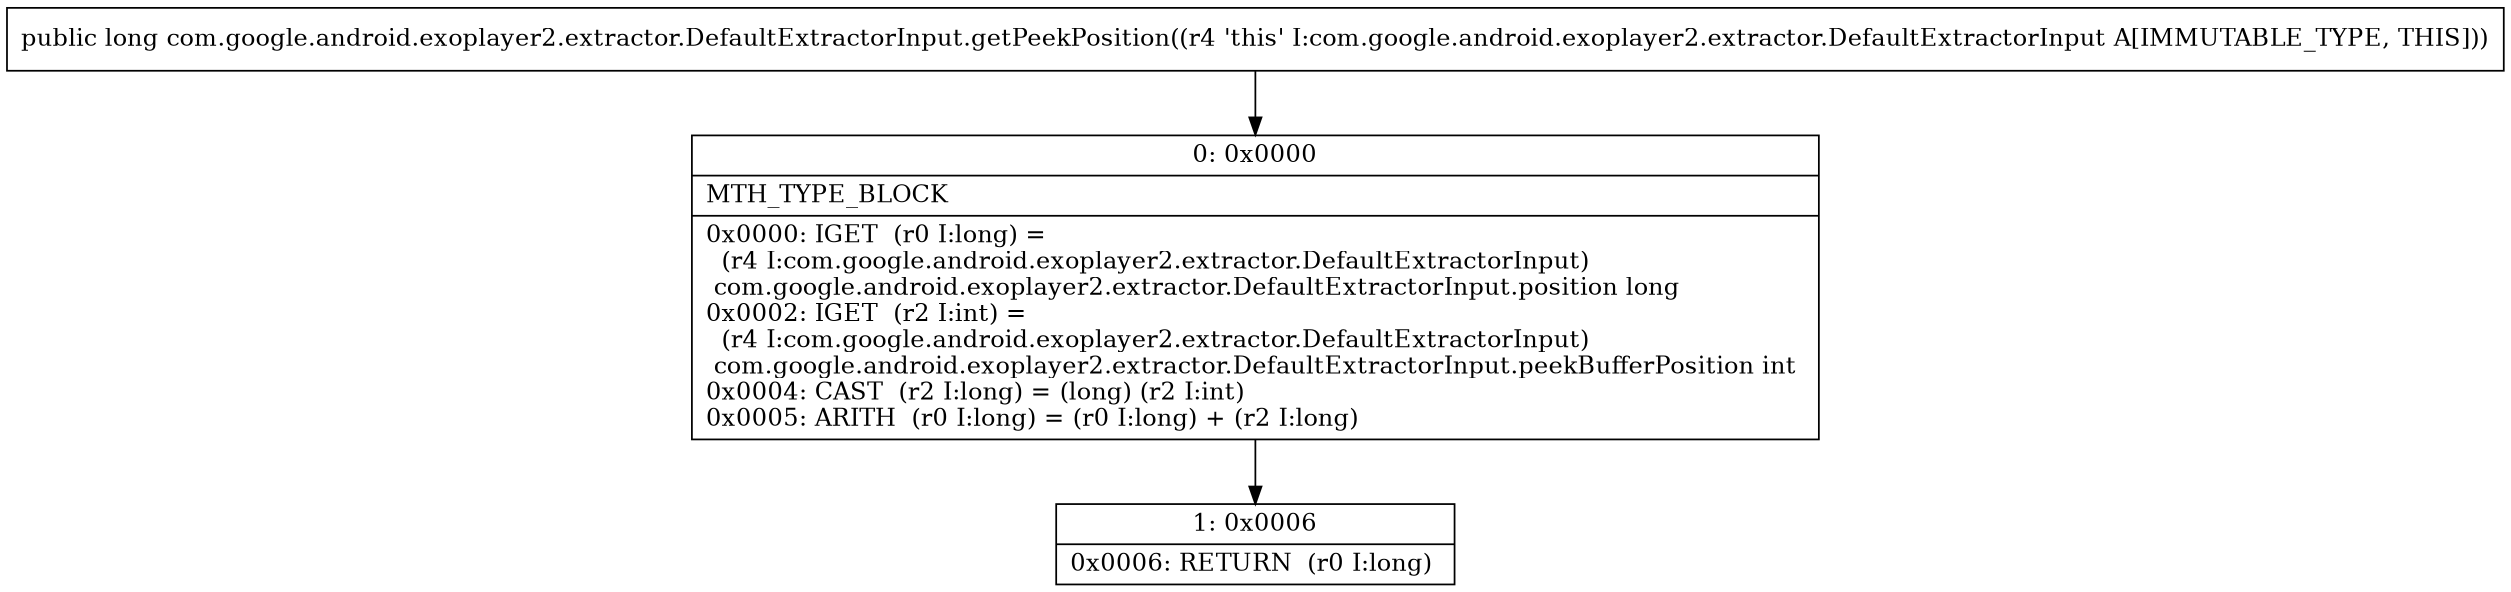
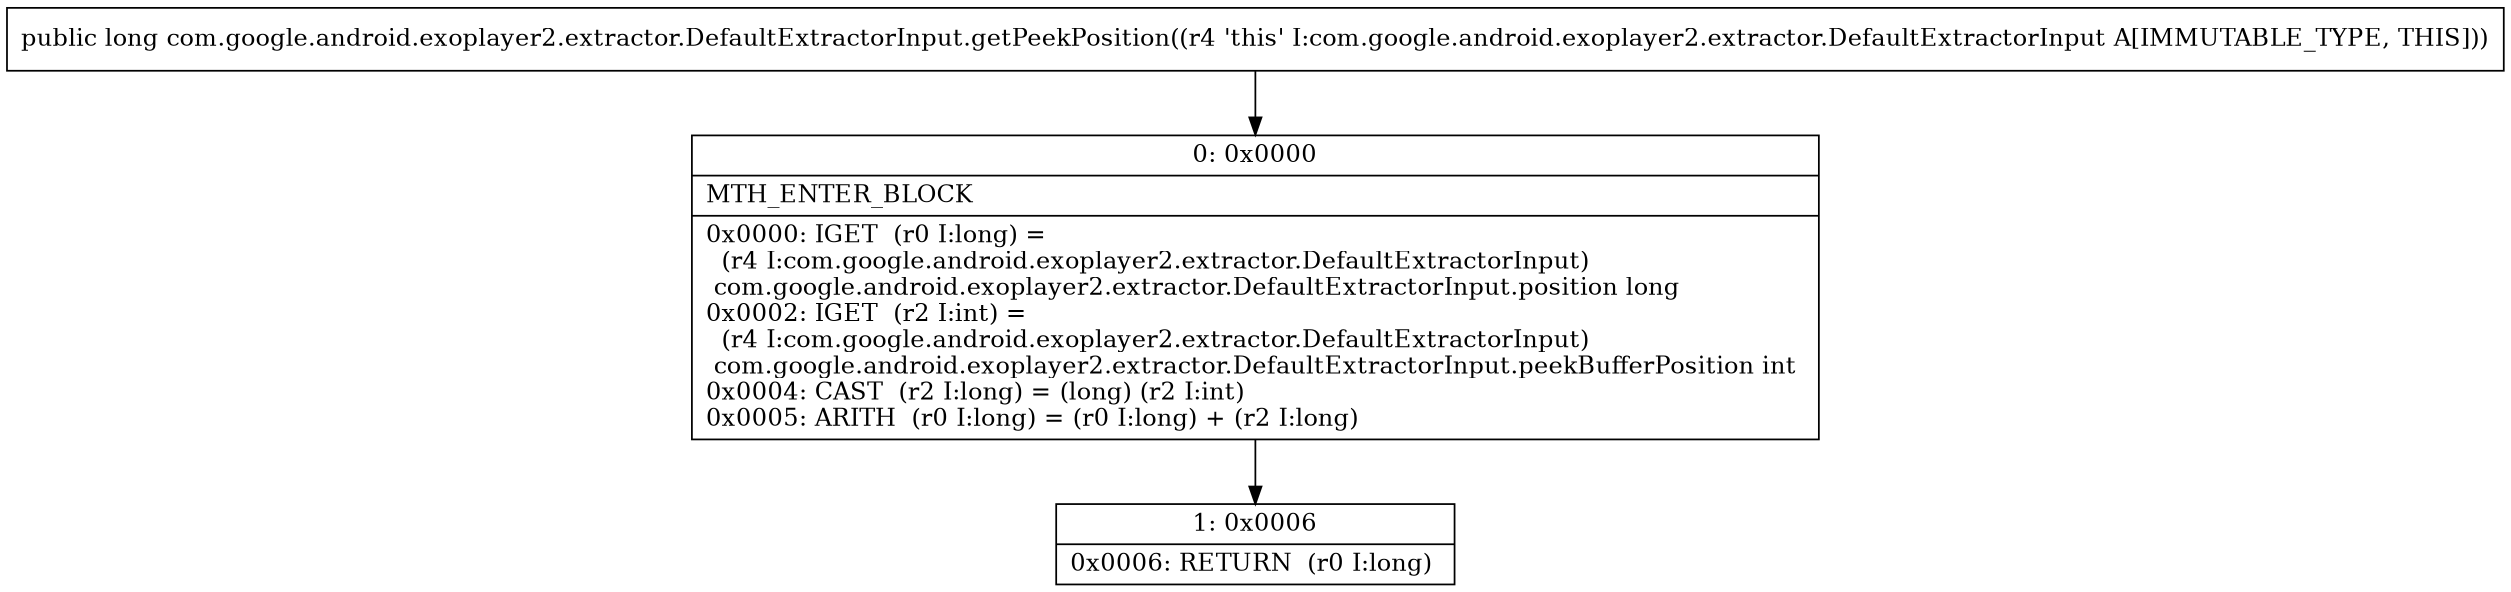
(827, 195) -> (840, 195)
